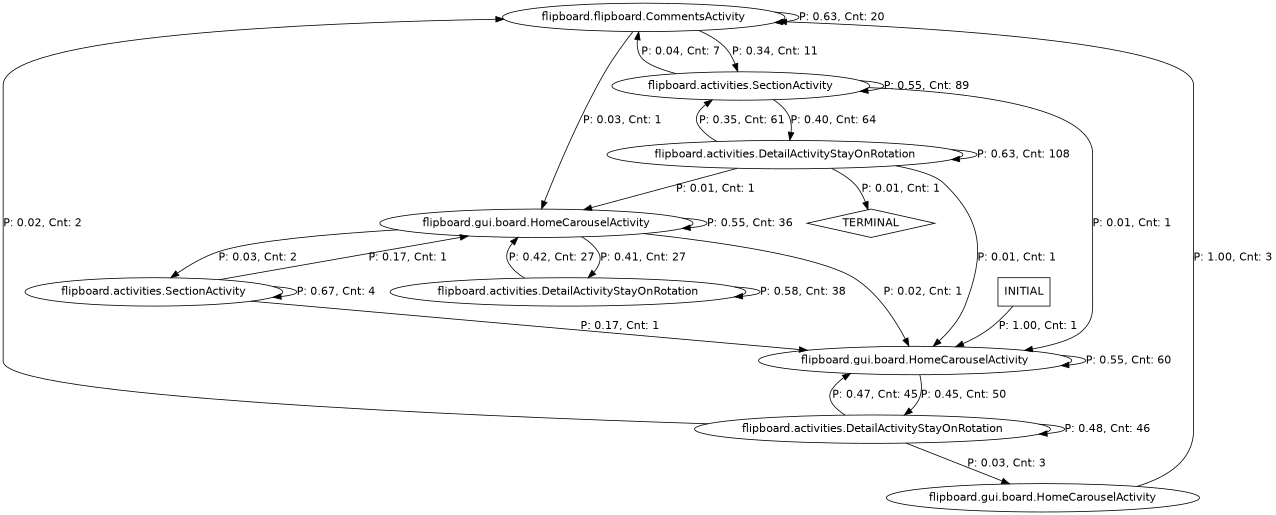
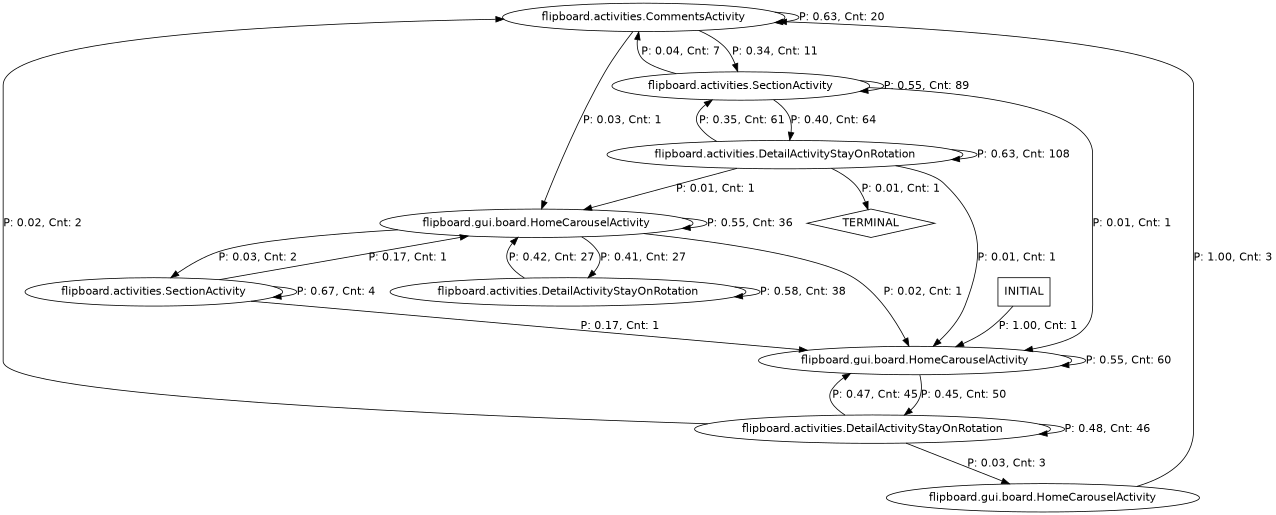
(644, 17) -> (644, 17)
